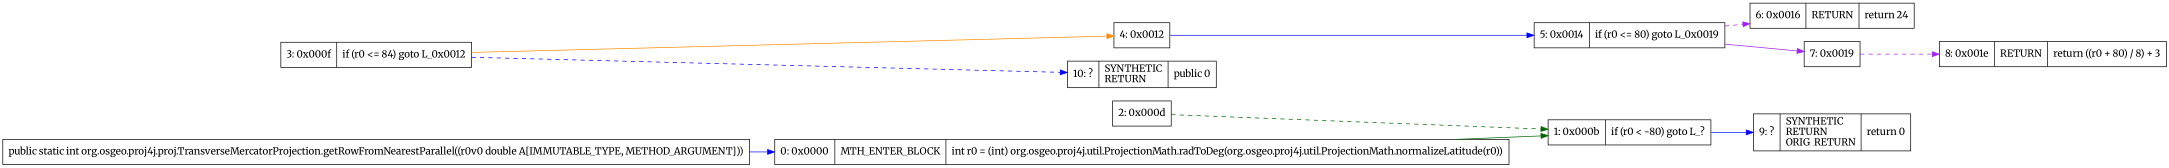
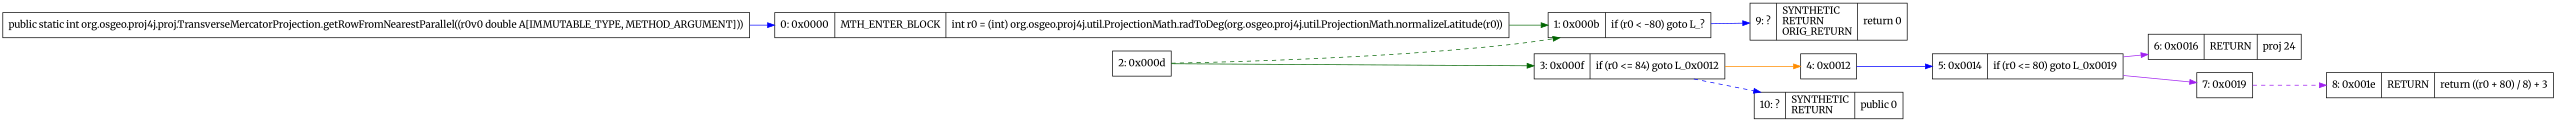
(1887, 15) -> (2279, 46)
(1734, 25) -> (2132, 56)
none -> (1349, 65)
